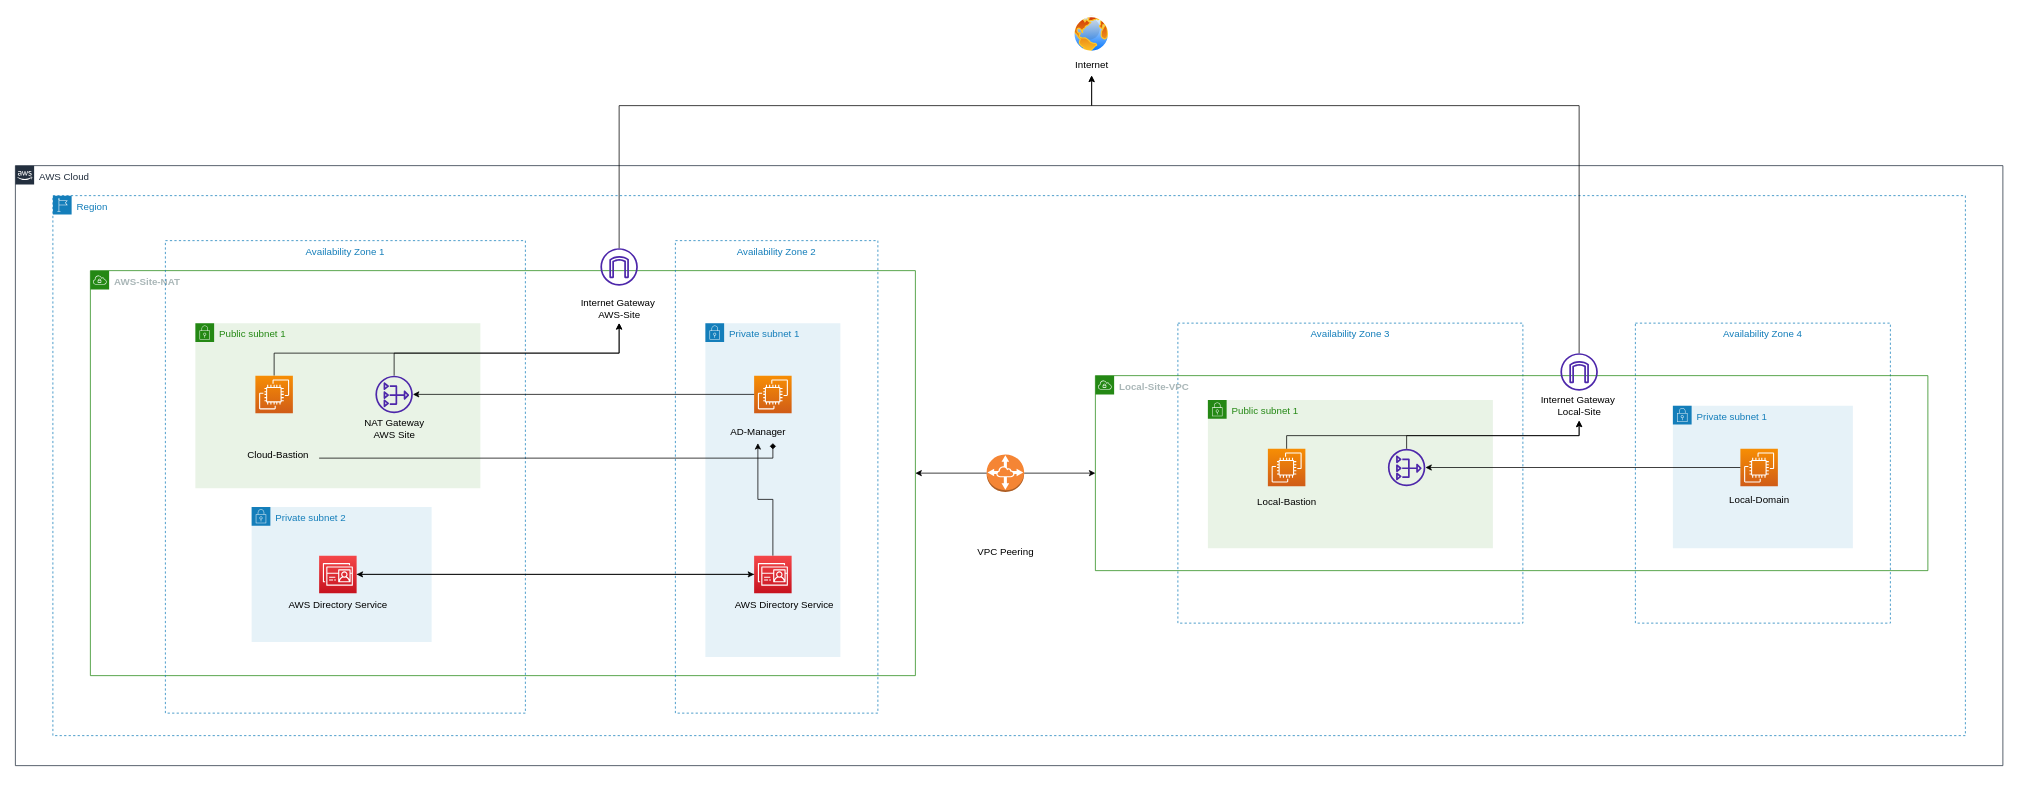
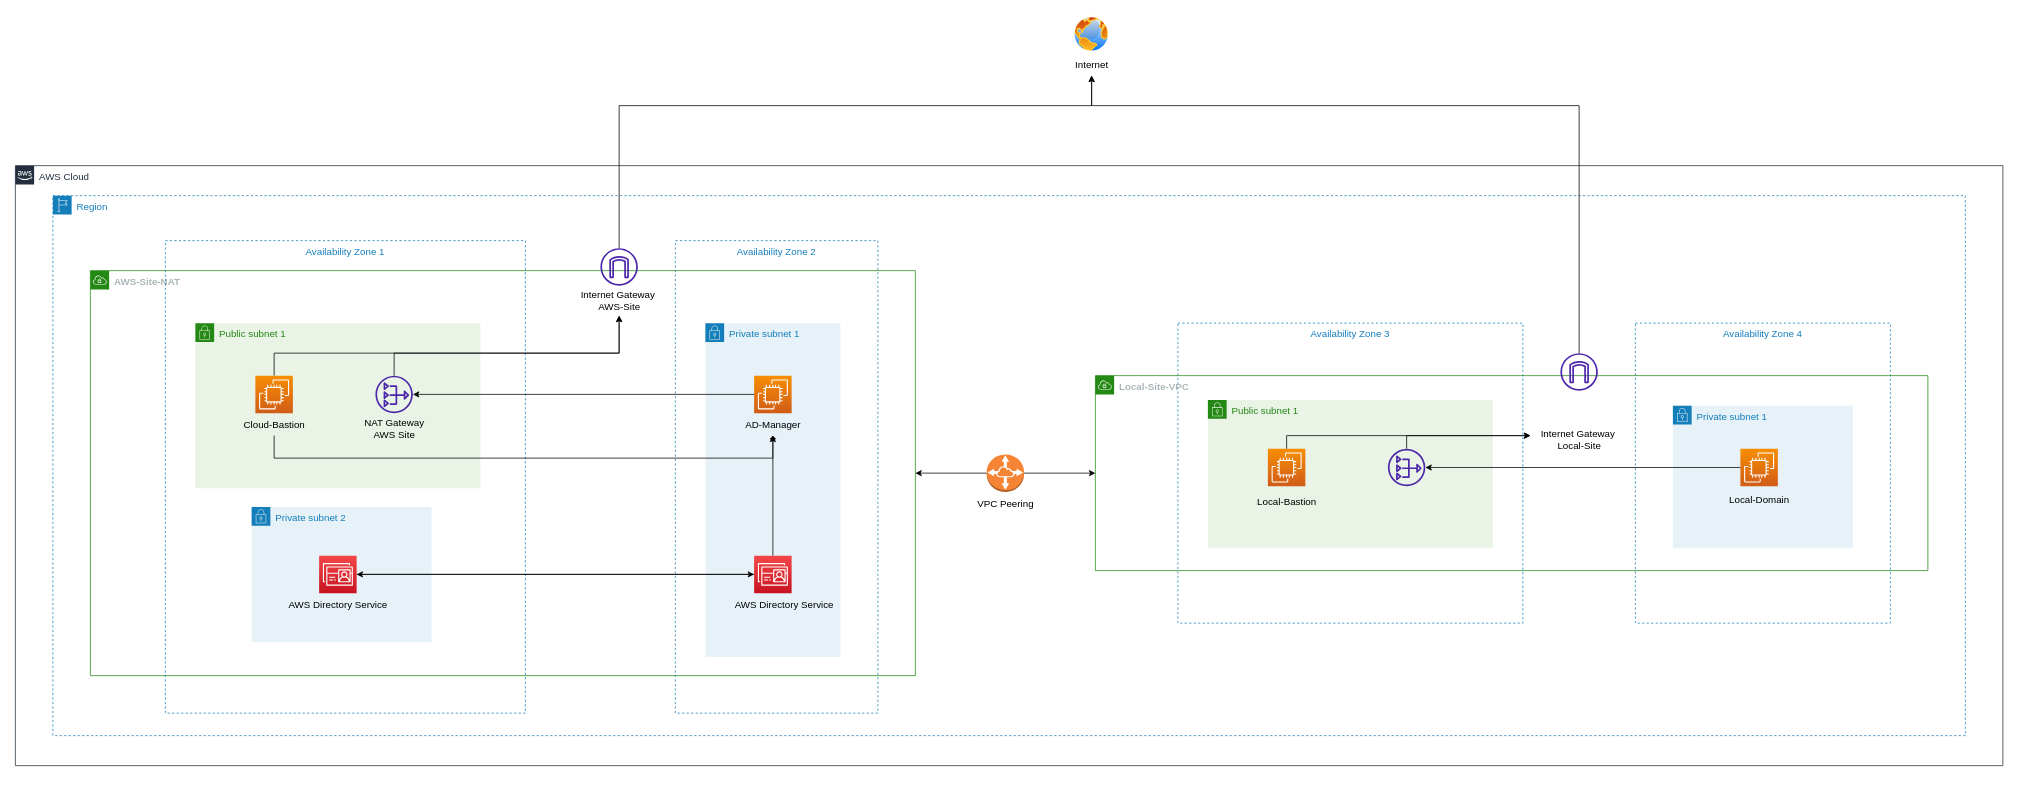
(619, 308) -> (619, 300)
(1579, 405) -> (1579, 439)
(758, 432) -> (773, 424)
(278, 454) -> (274, 424)
(1005, 552) -> (1005, 503)
